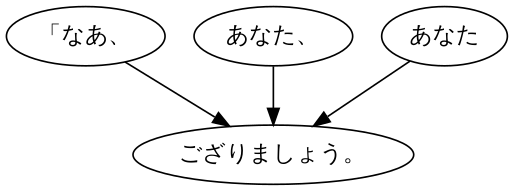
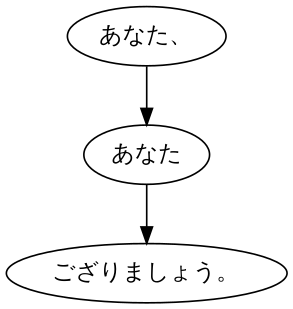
(86, 36) -> none
(273, 87) -> (147, 87)
